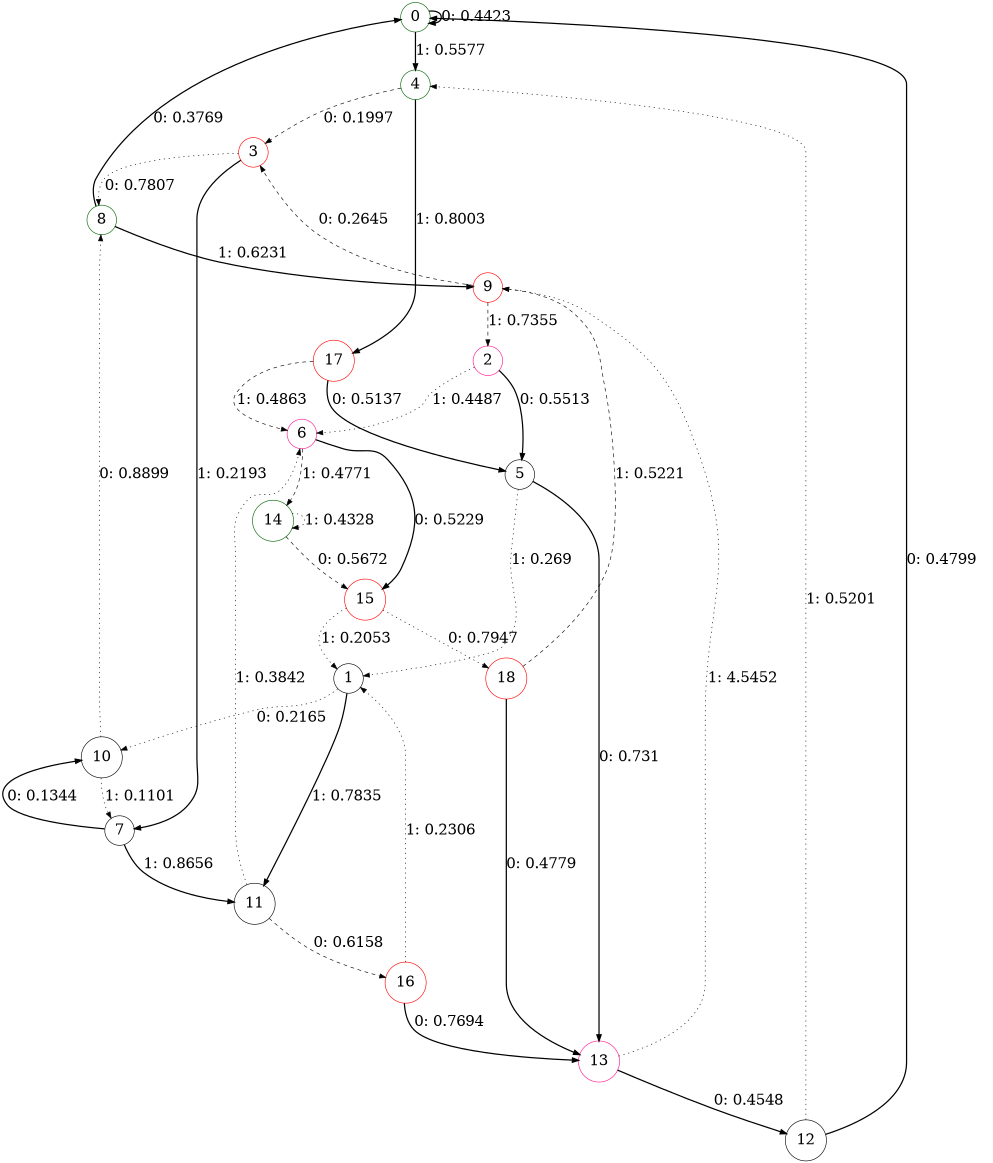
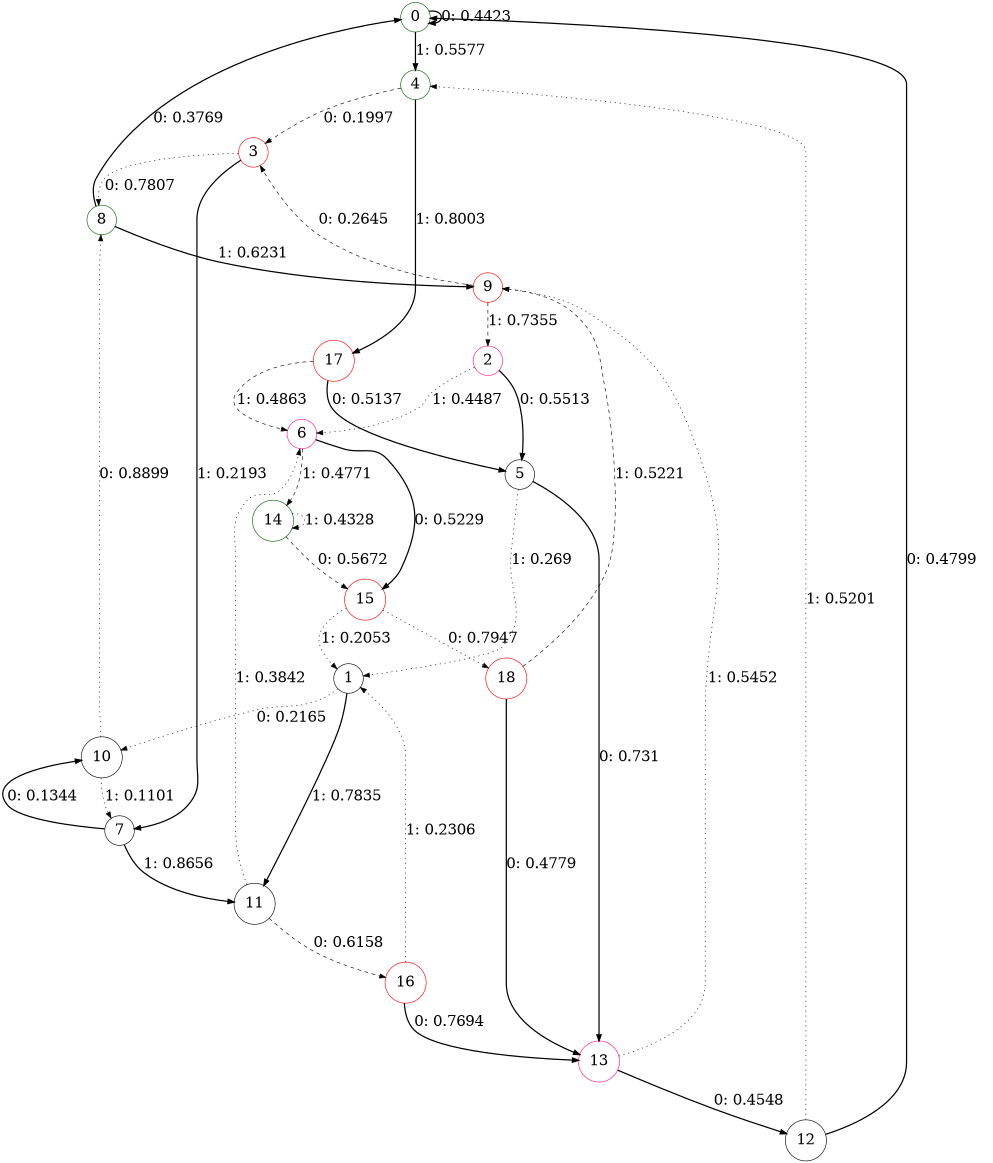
(749, 678) -> (749, 678)
